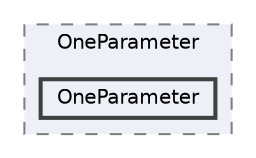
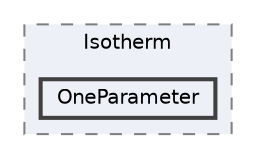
(128, 44) -> (128, 44)
